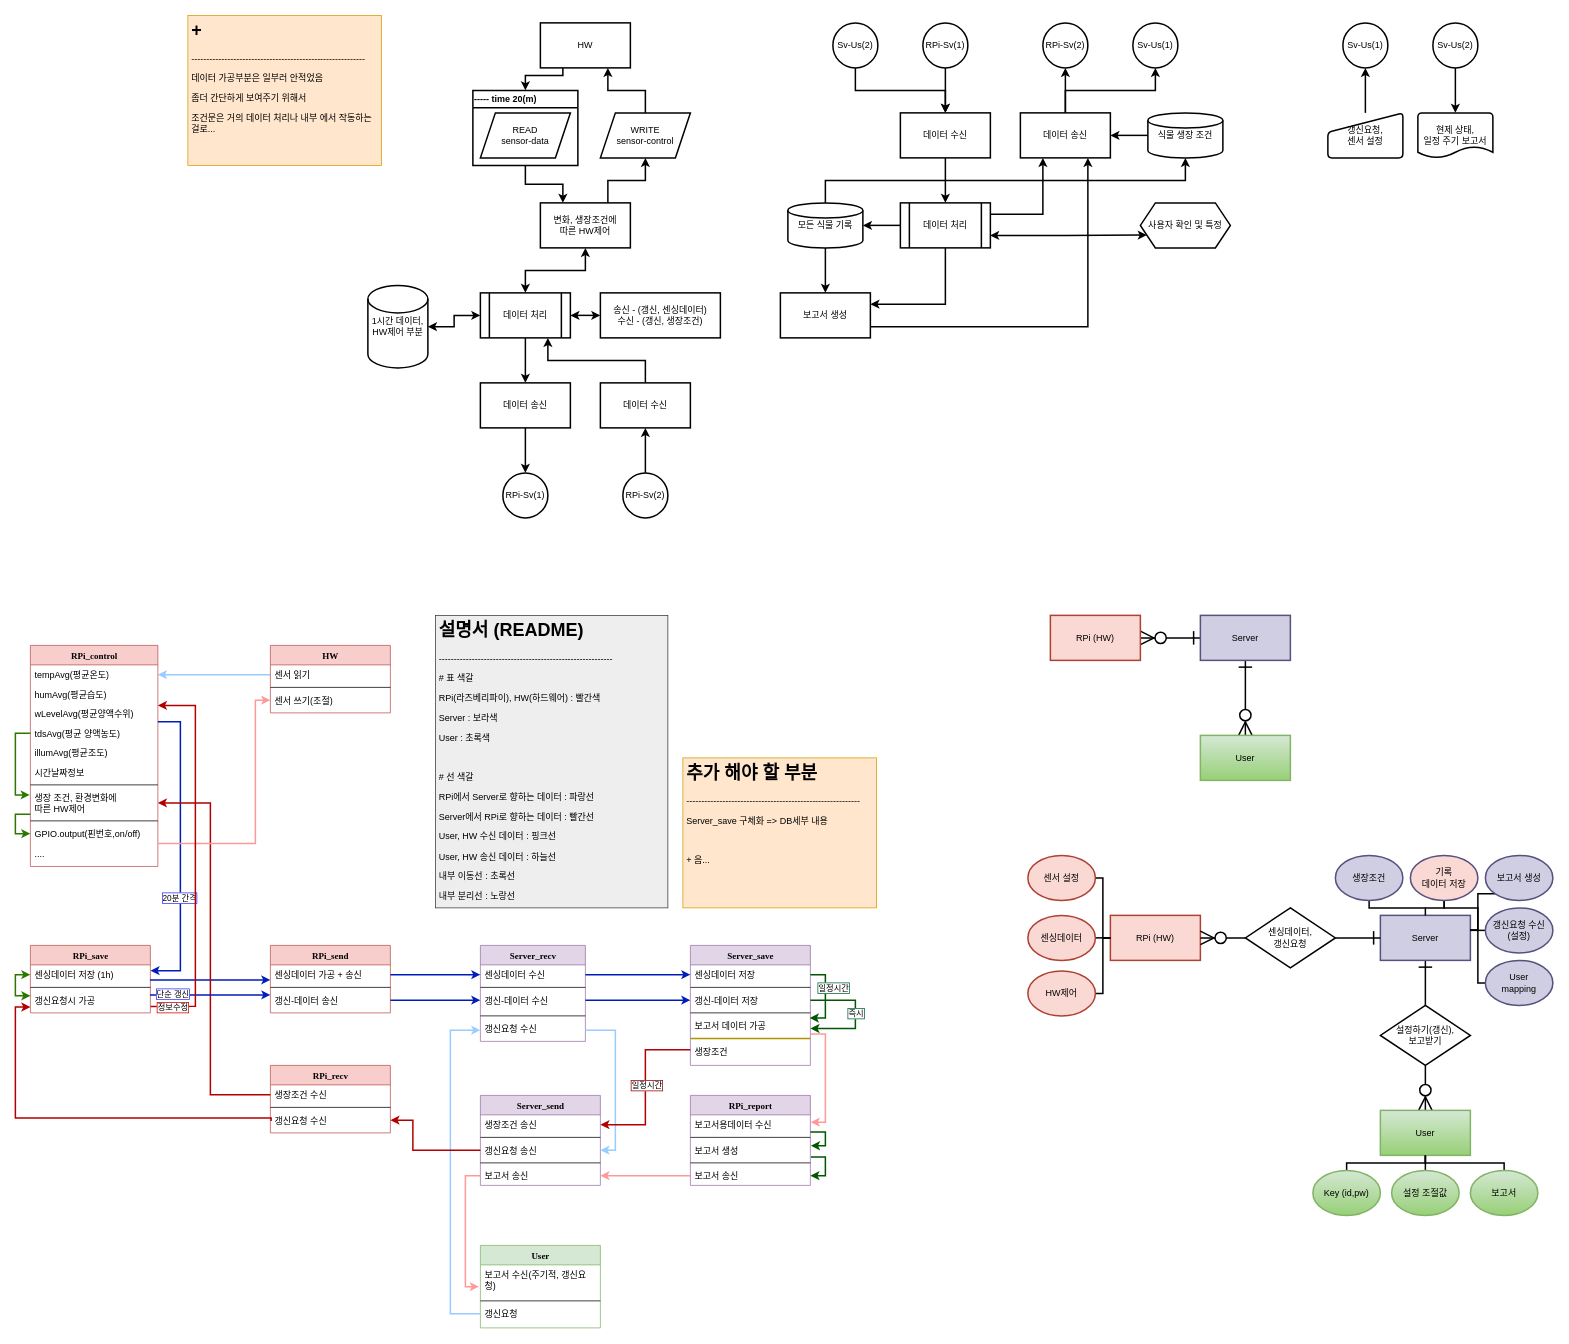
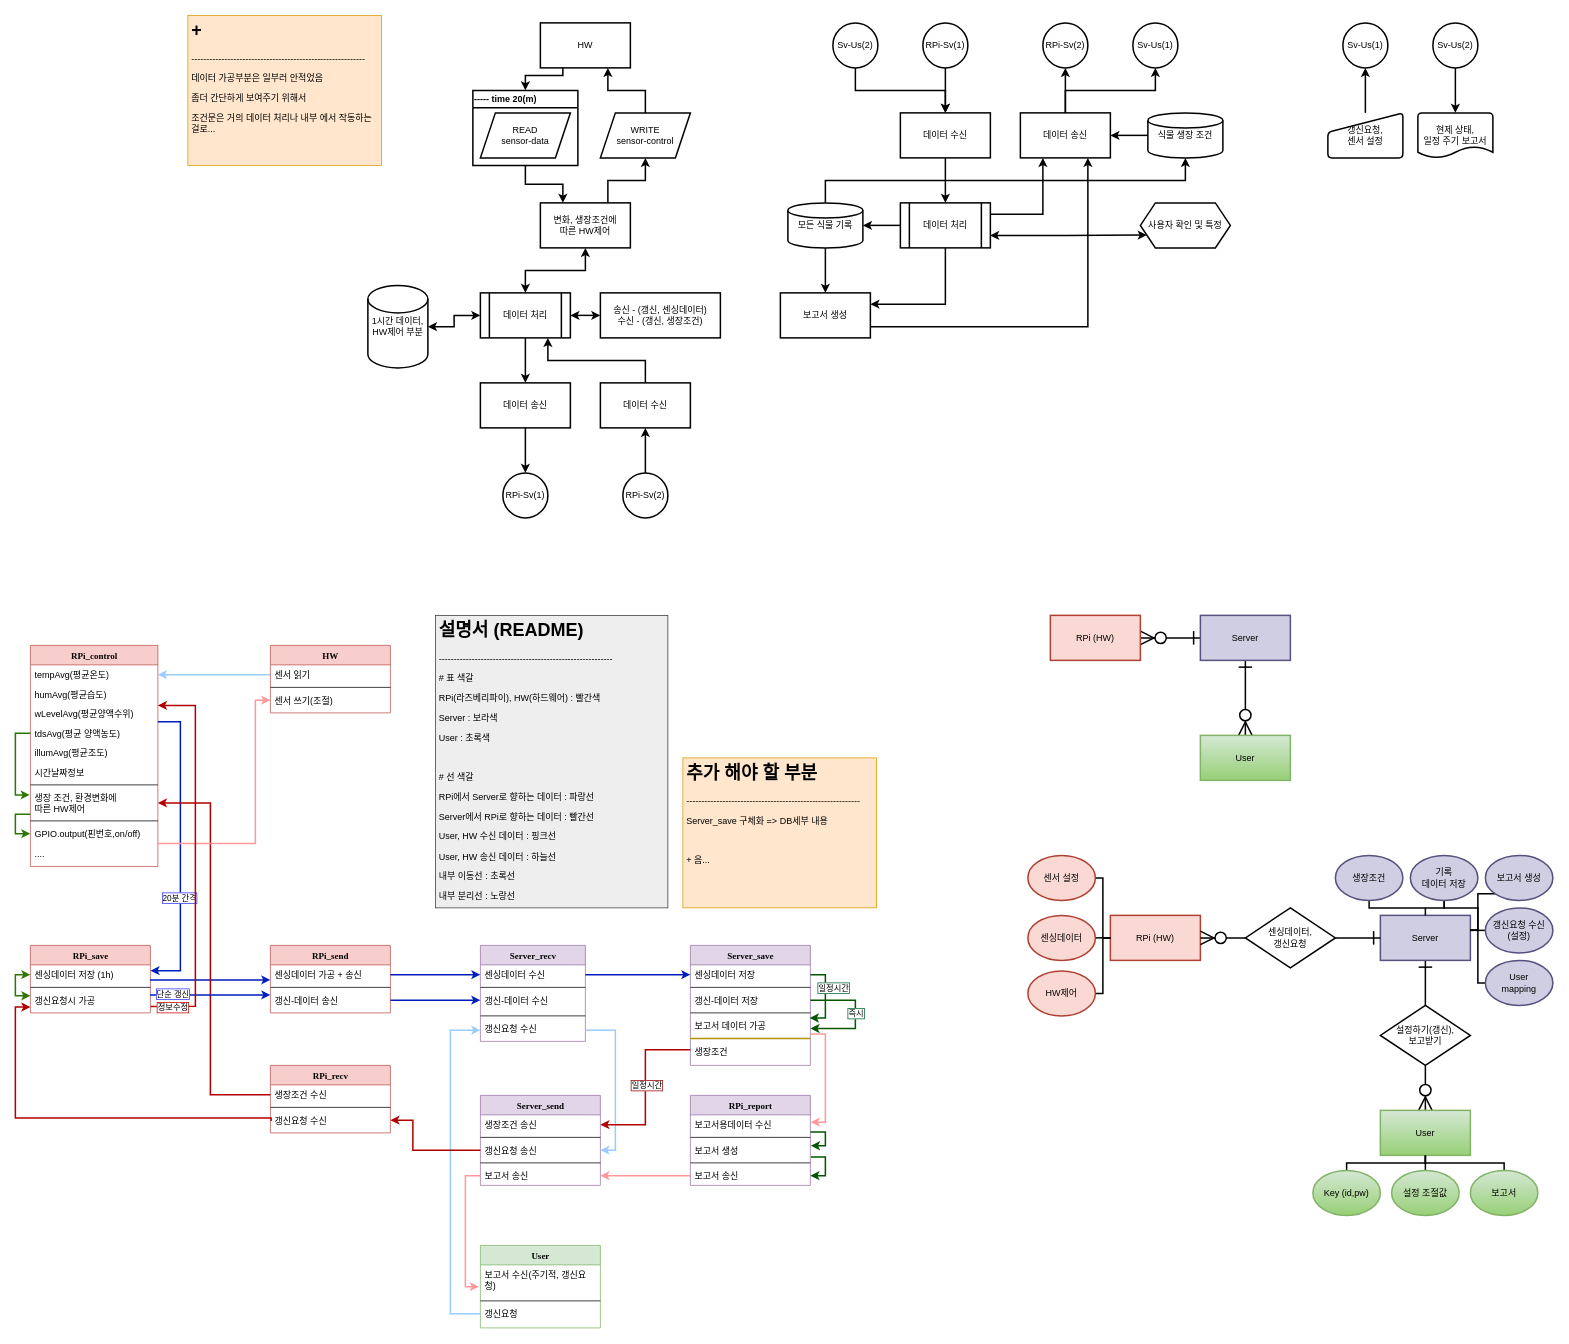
(1444, 878) -> (1444, 878)
(635, 1000) -> none
